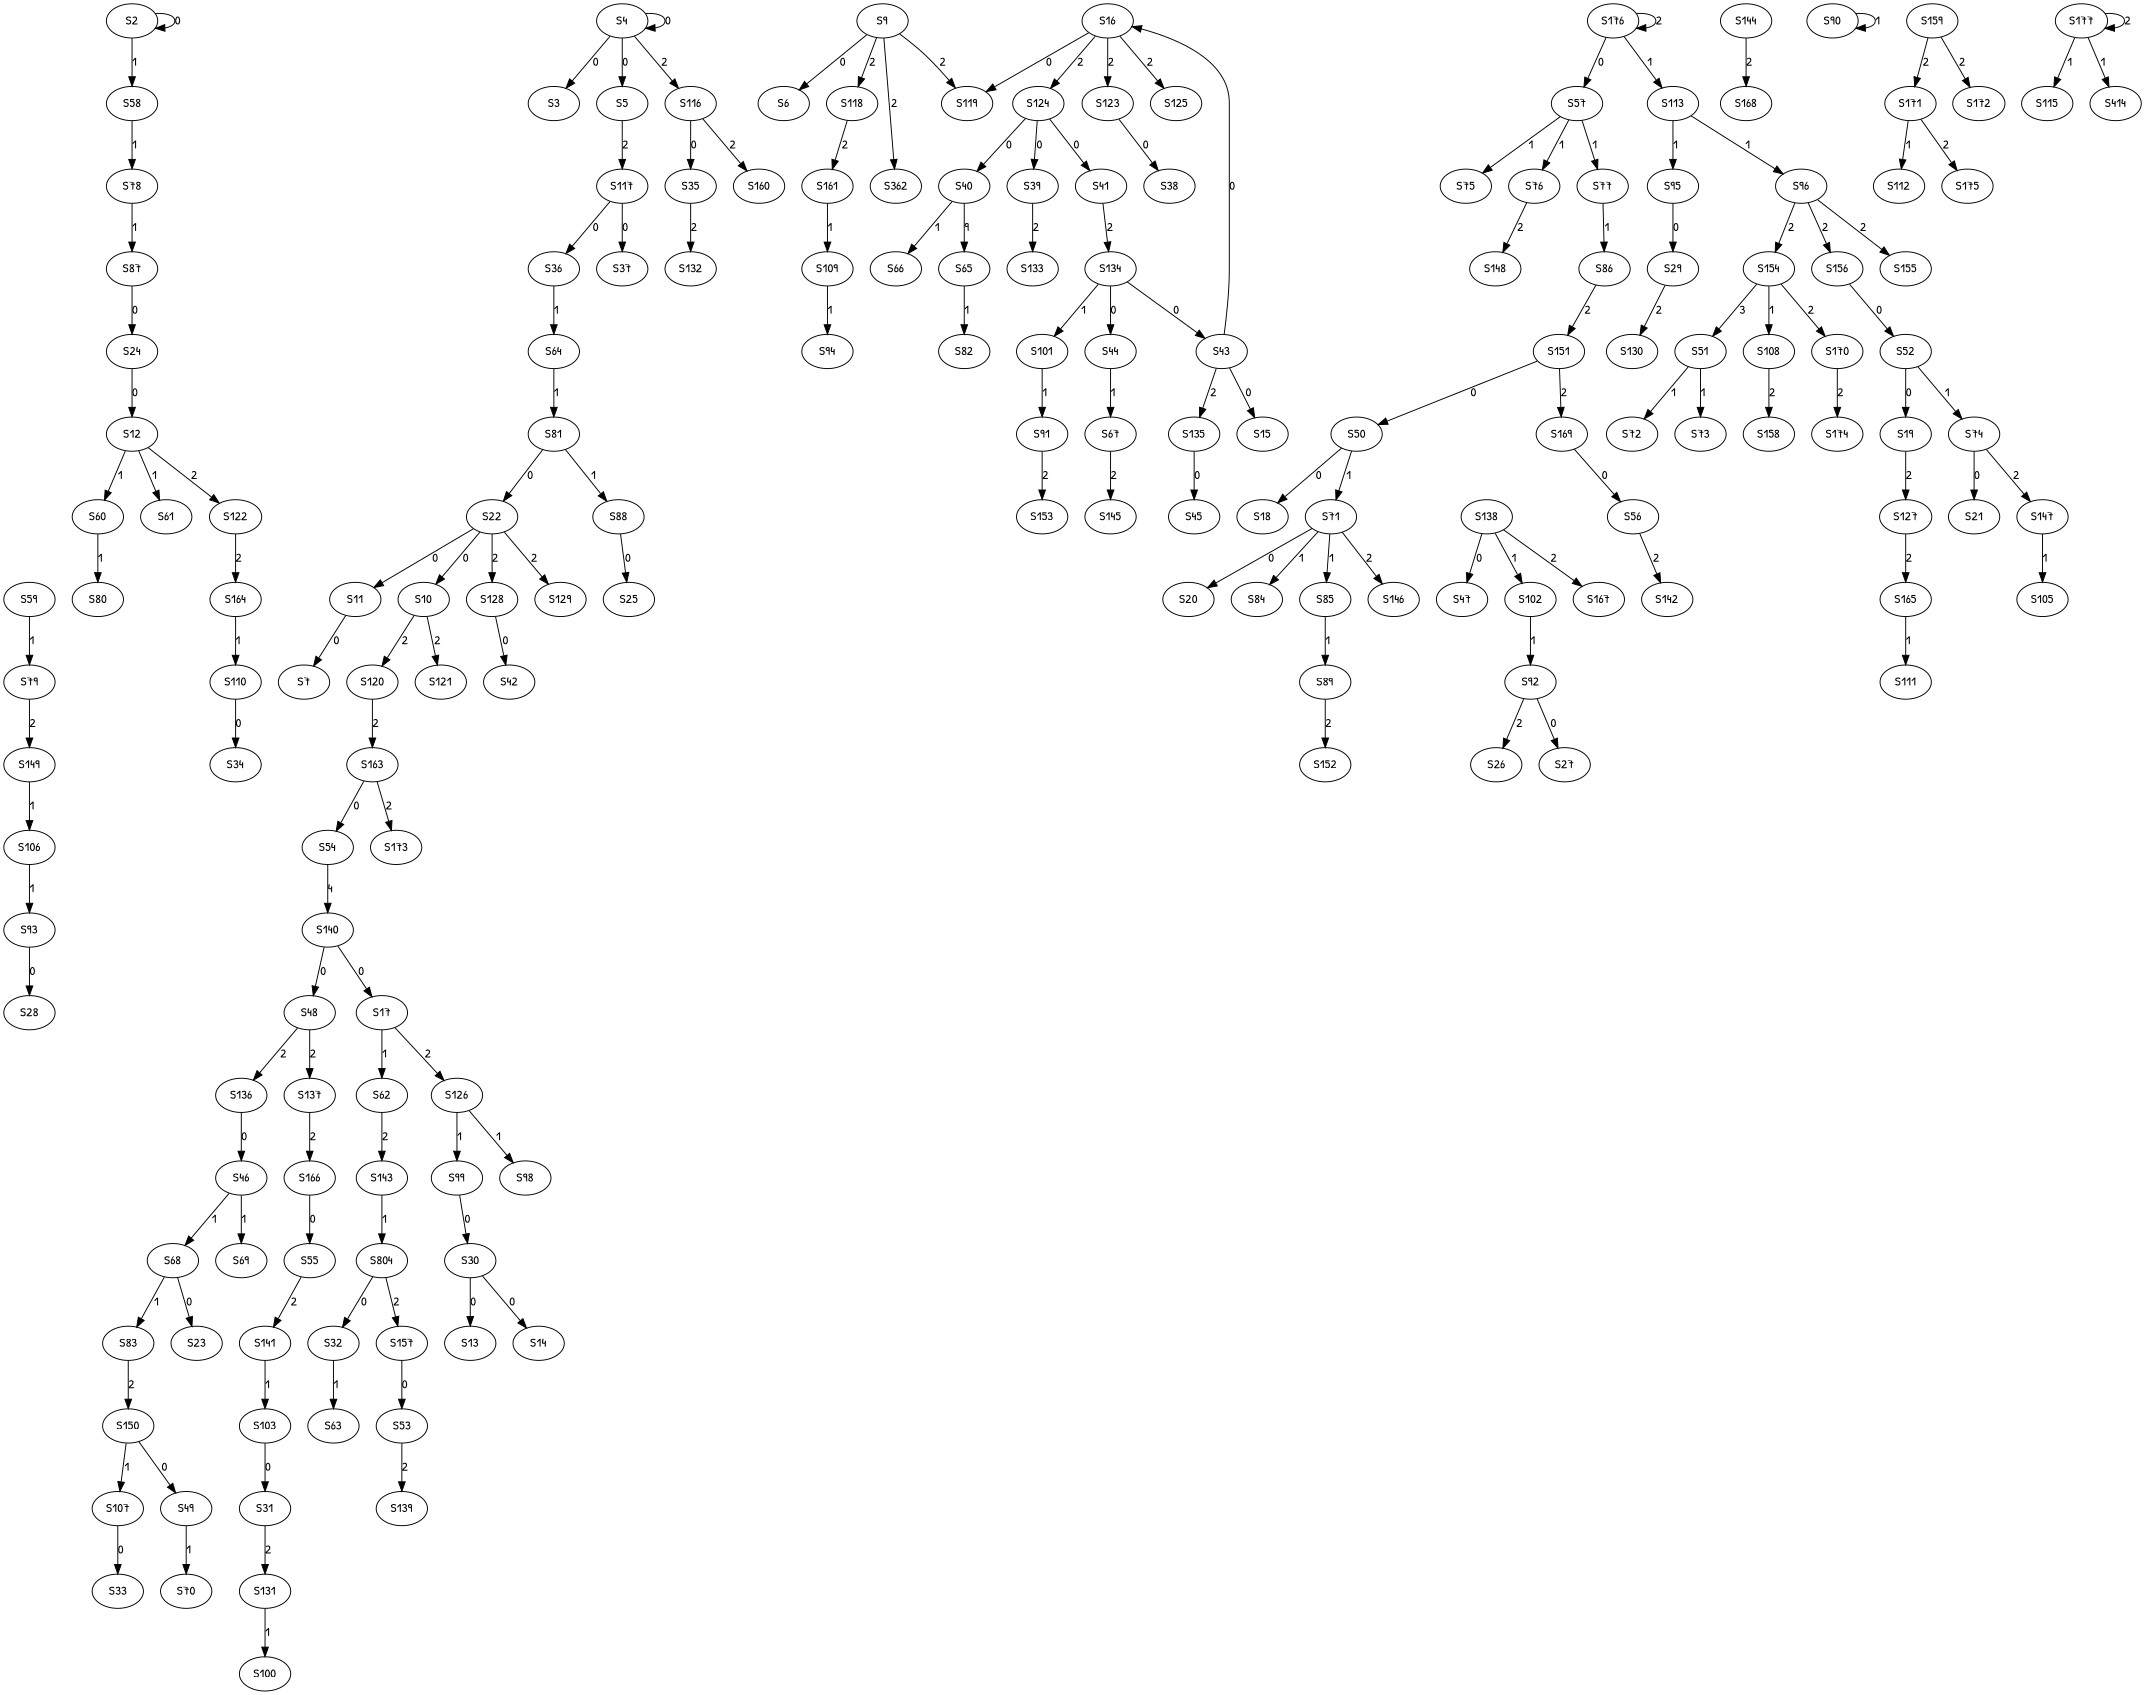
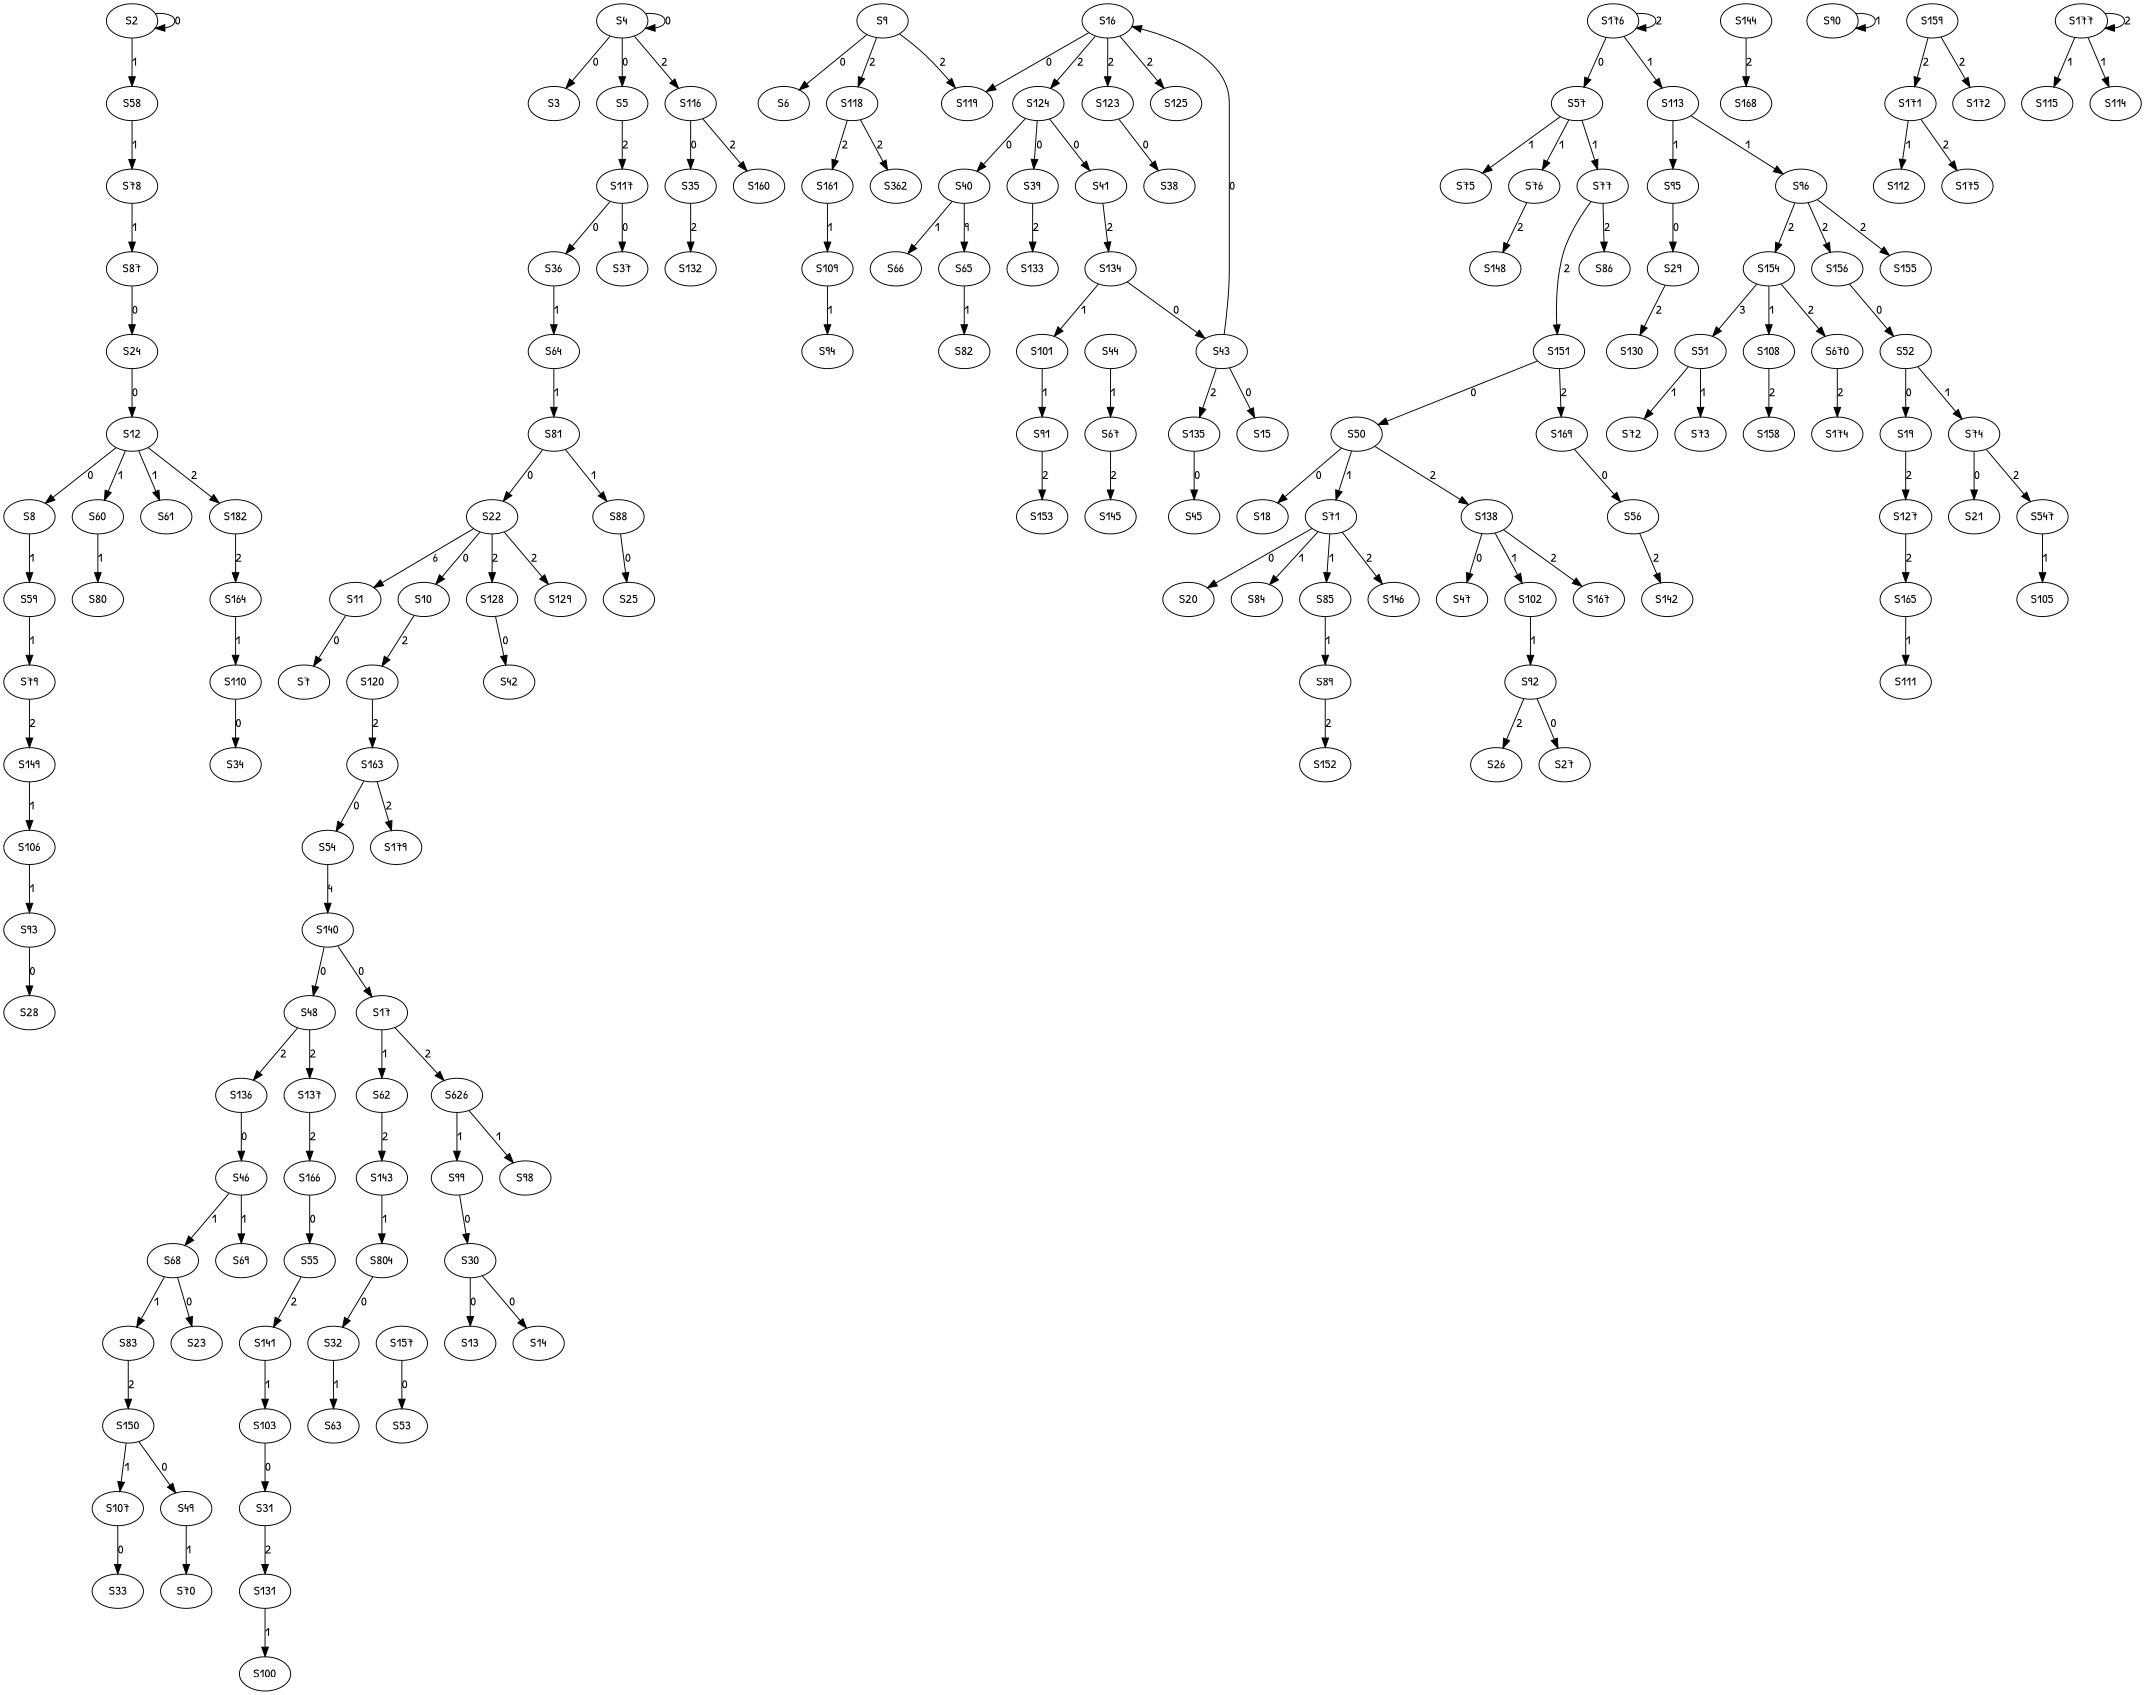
(889, 99) -> (872, 141)
(2116, 104) -> (2116, 104)
(1607, 228) -> (1607, 228)
(1111, 305) -> none
(1584, 306) -> (1562, 260)
(1837, 352) -> (1837, 352)
none -> (1417, 473)
none -> (29, 517)
(236, 517) -> (236, 517)
(2043, 517) -> (2043, 517)
(436, 558) -> (436, 558)
(441, 682) -> none
(396, 847) -> (396, 847)
(457, 1095) -> (457, 1095)
(391, 1297) -> none
(402, 1509) -> none
